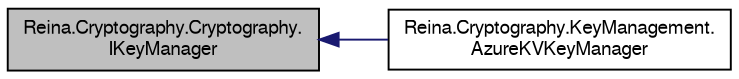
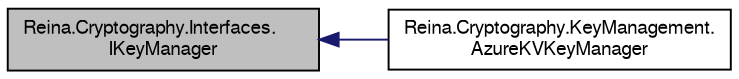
(163, 40) -> (163, 40)
